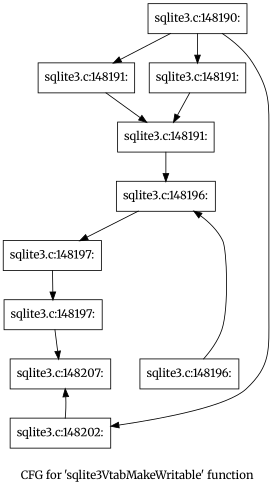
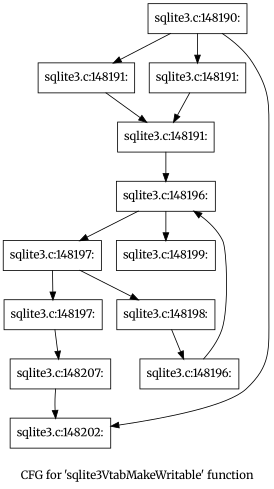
none -> (166, 256)
none -> (166, 315)
(66, 408) -> (55, 400)
